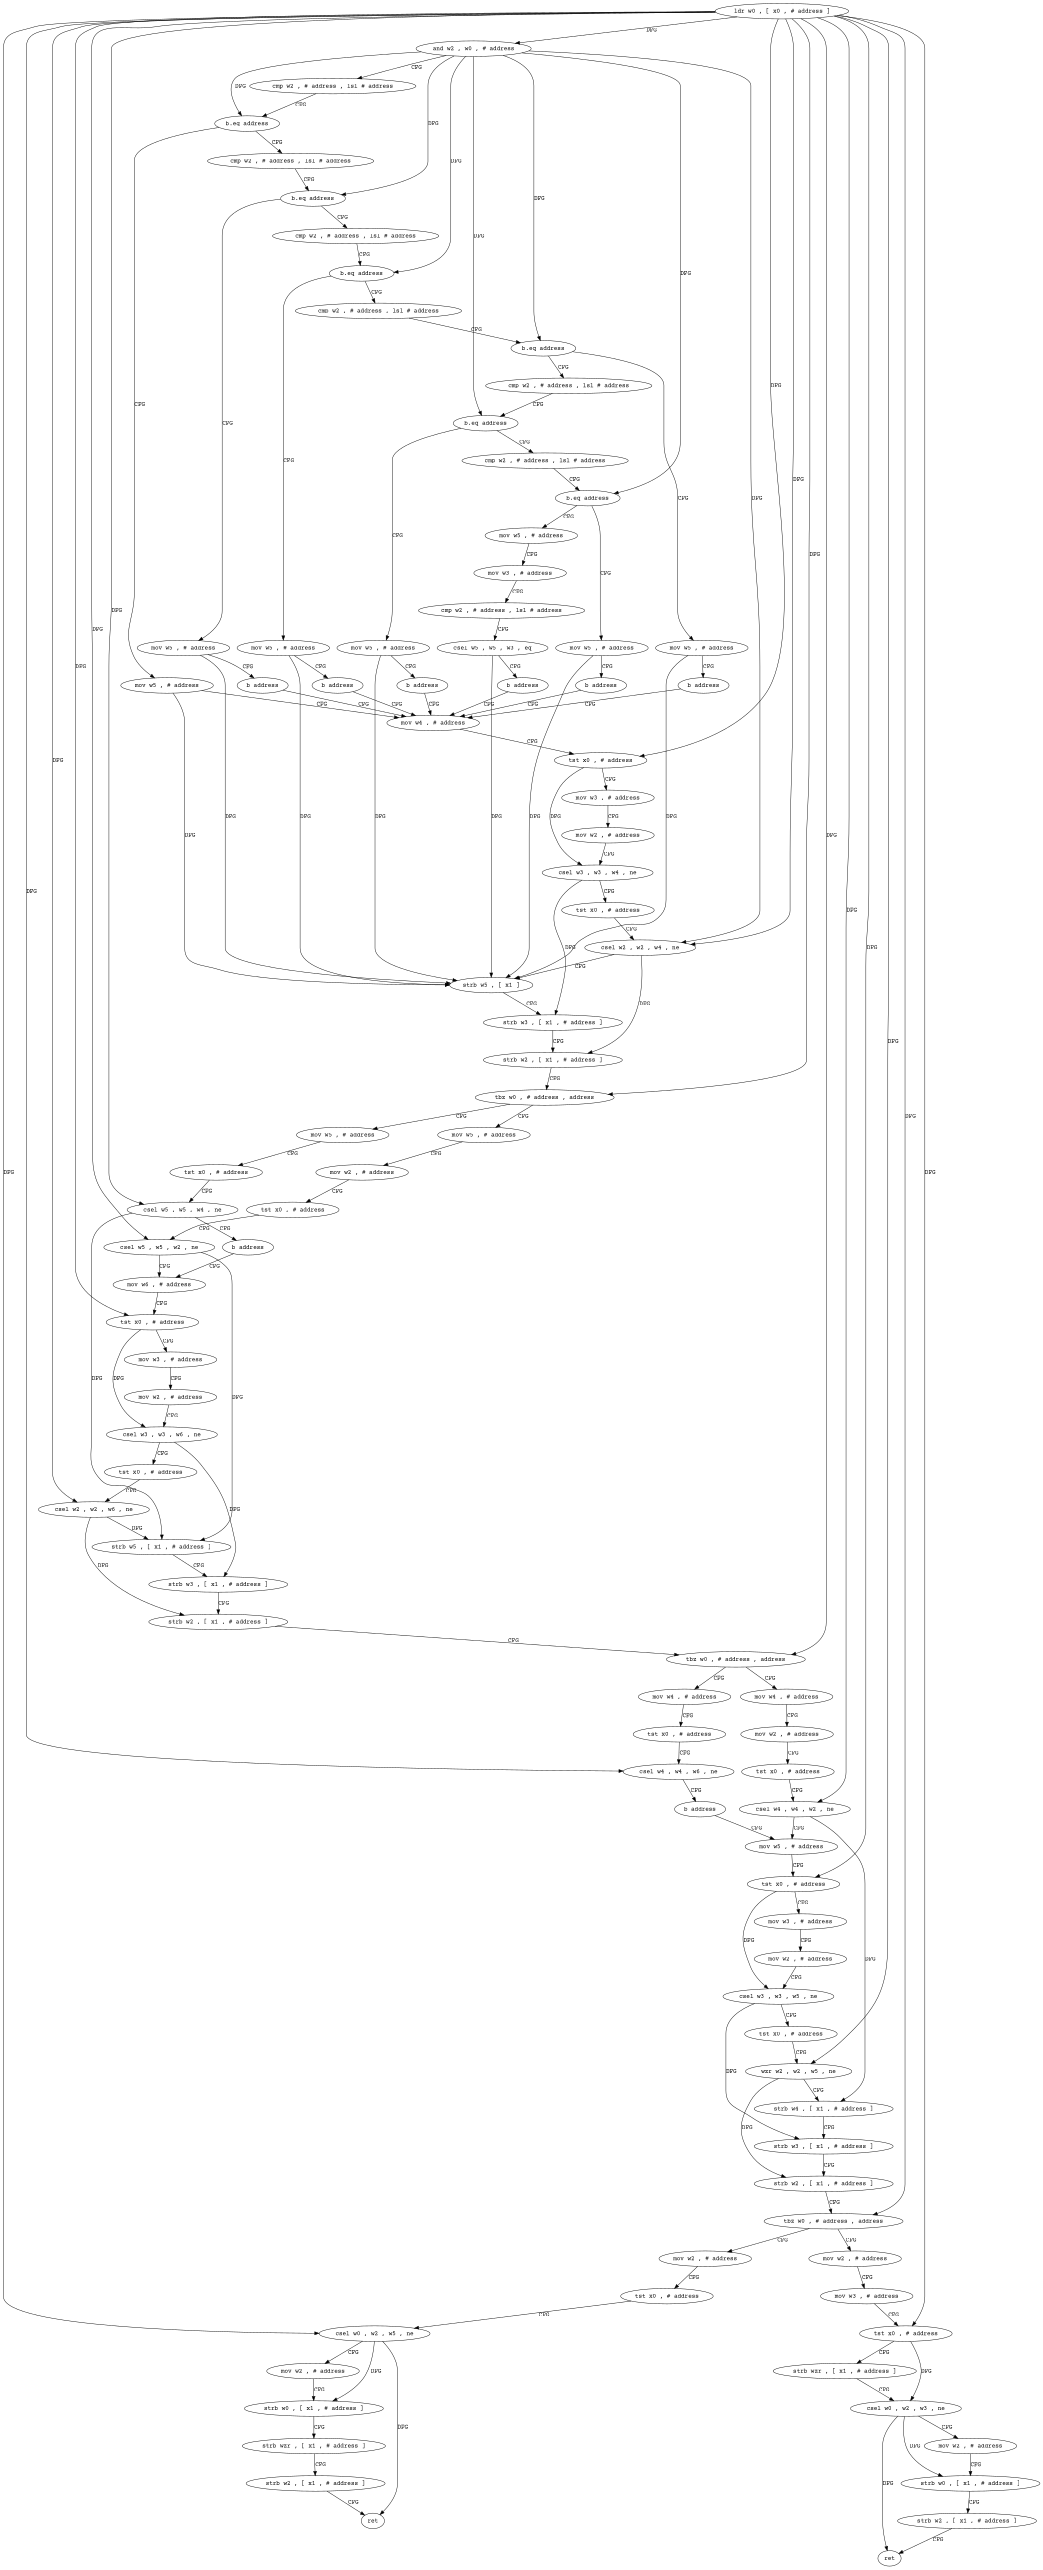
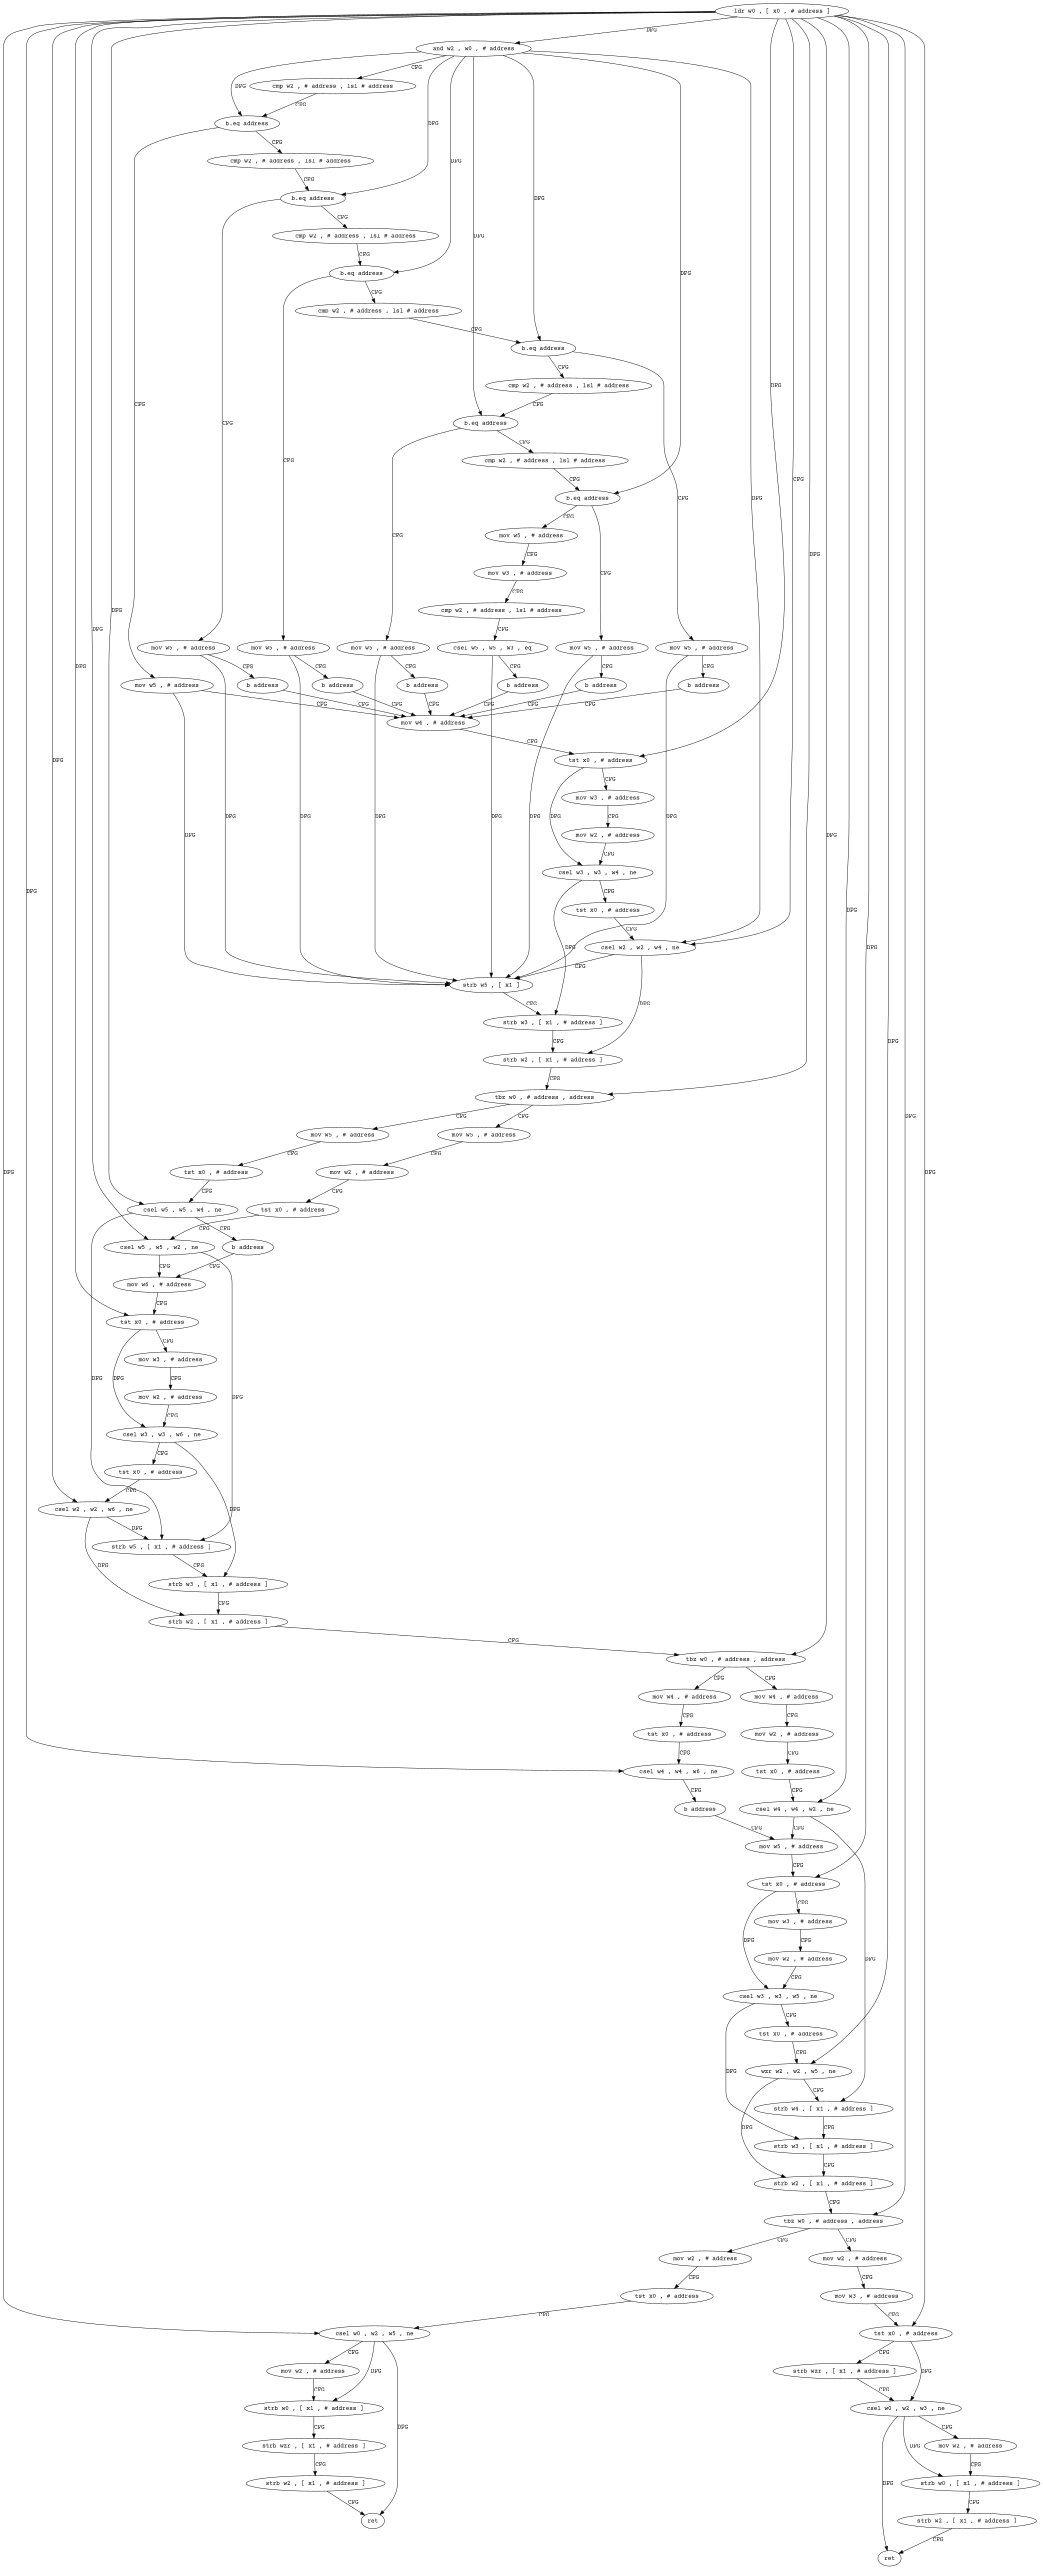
(798, 479) -> (798, 479)
